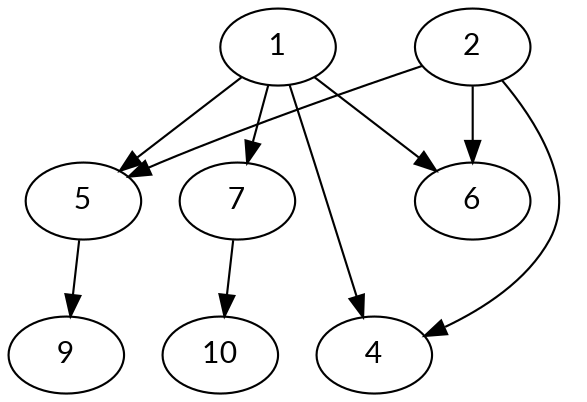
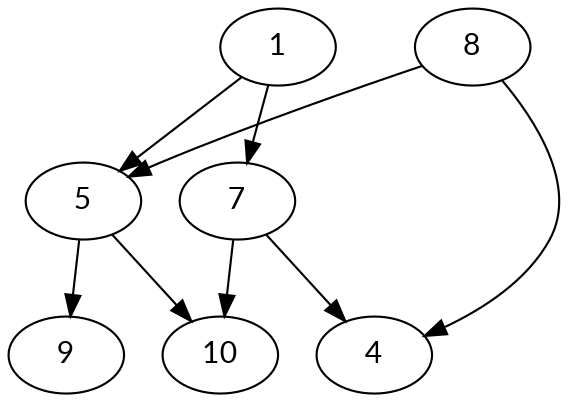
(473, 47) -> (473, 47)
(323, 191) -> (299, 270)
(473, 201) -> none
none -> (145, 270)
